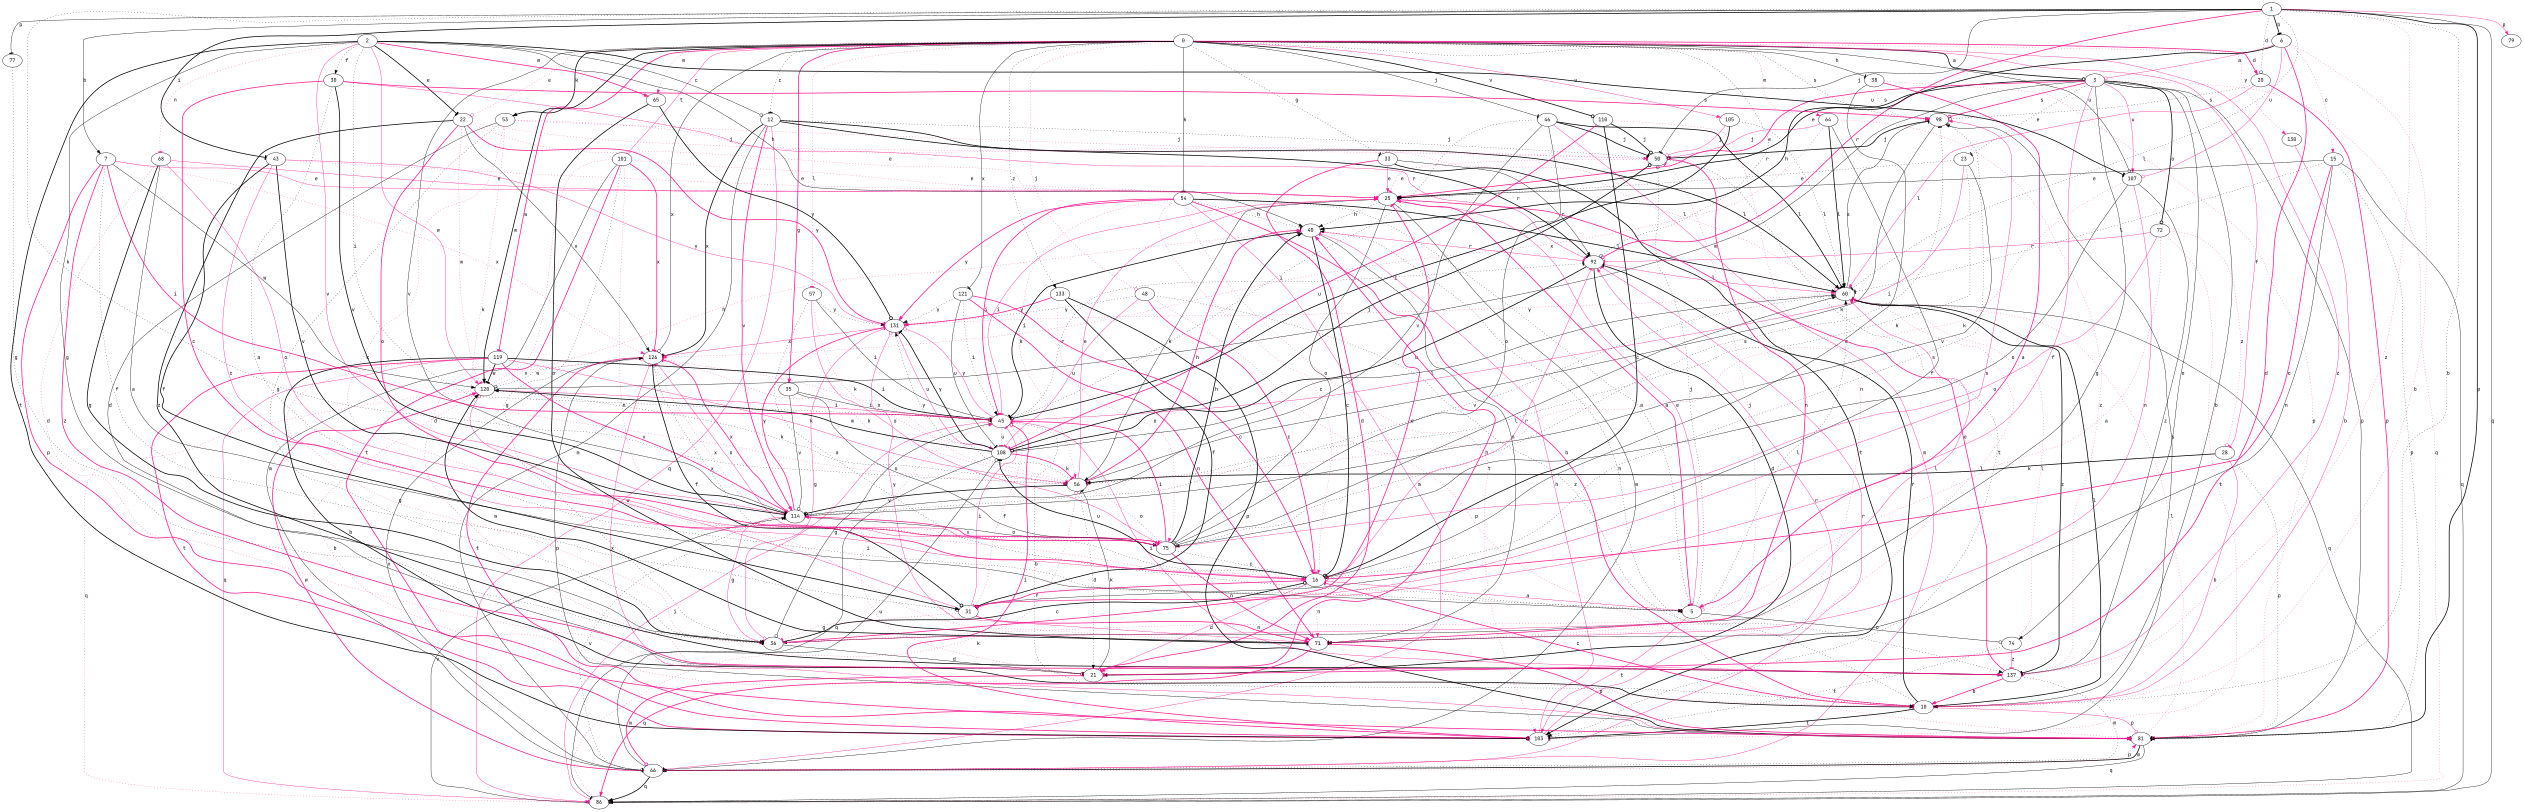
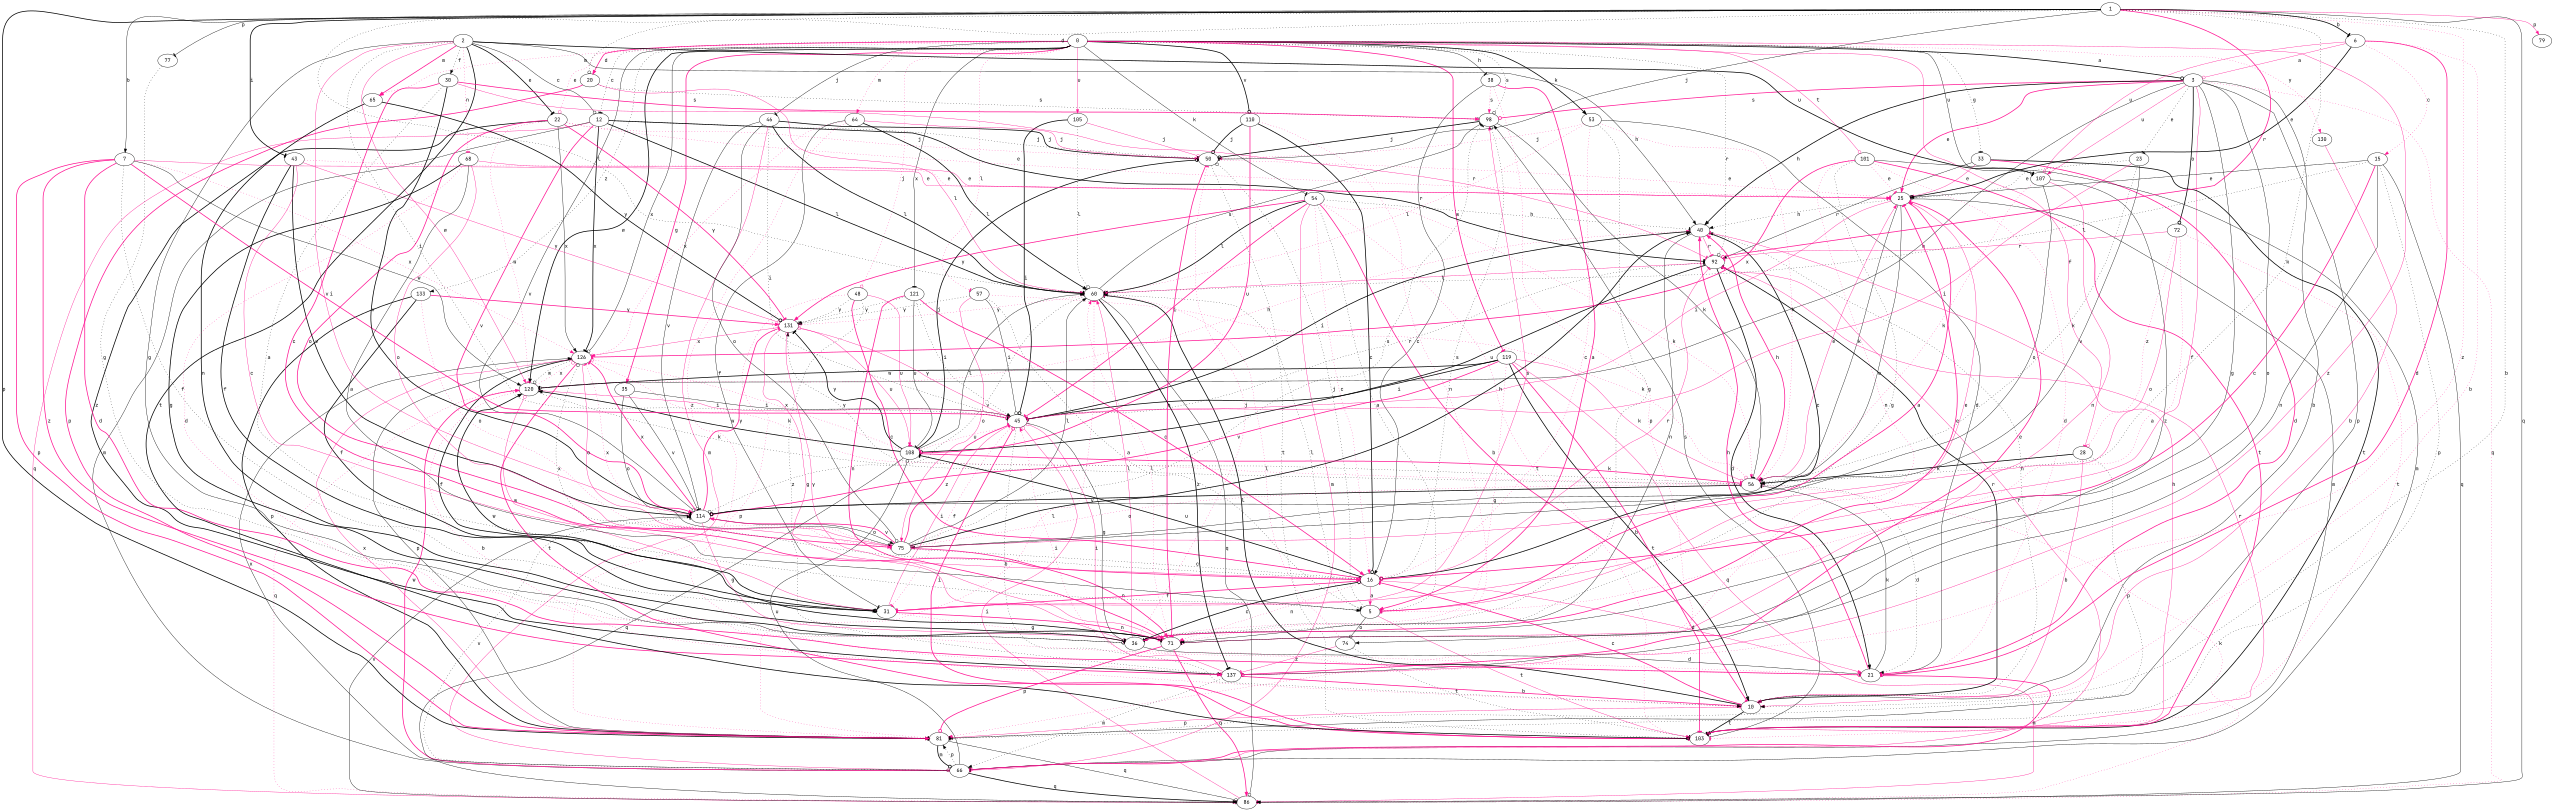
(1161, 485) -> (947, 485)
none -> (647, 626)
(1400, 769) -> (950, 756)
